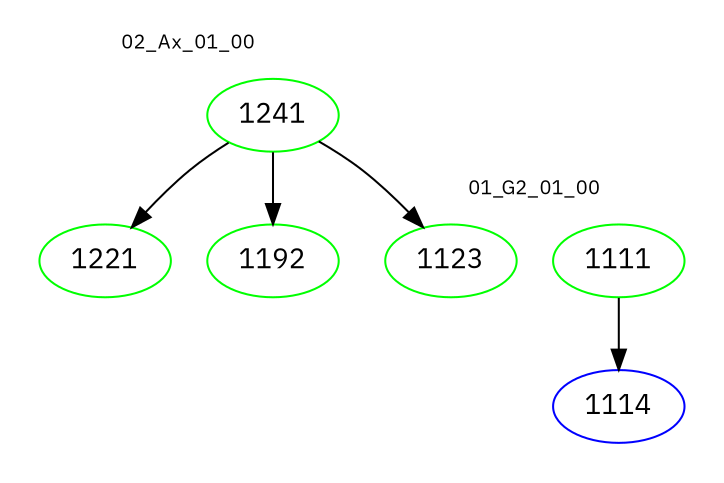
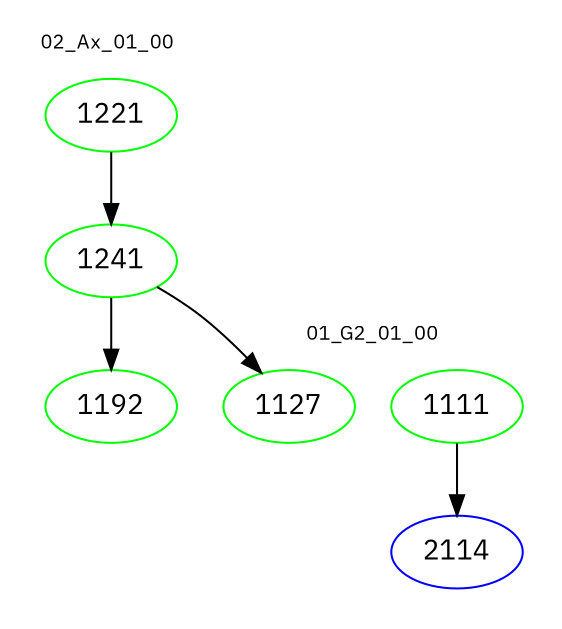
(185, 175) -> (111, 178)
(451, 261) -> (289, 406)
(619, 406) -> (457, 552)
